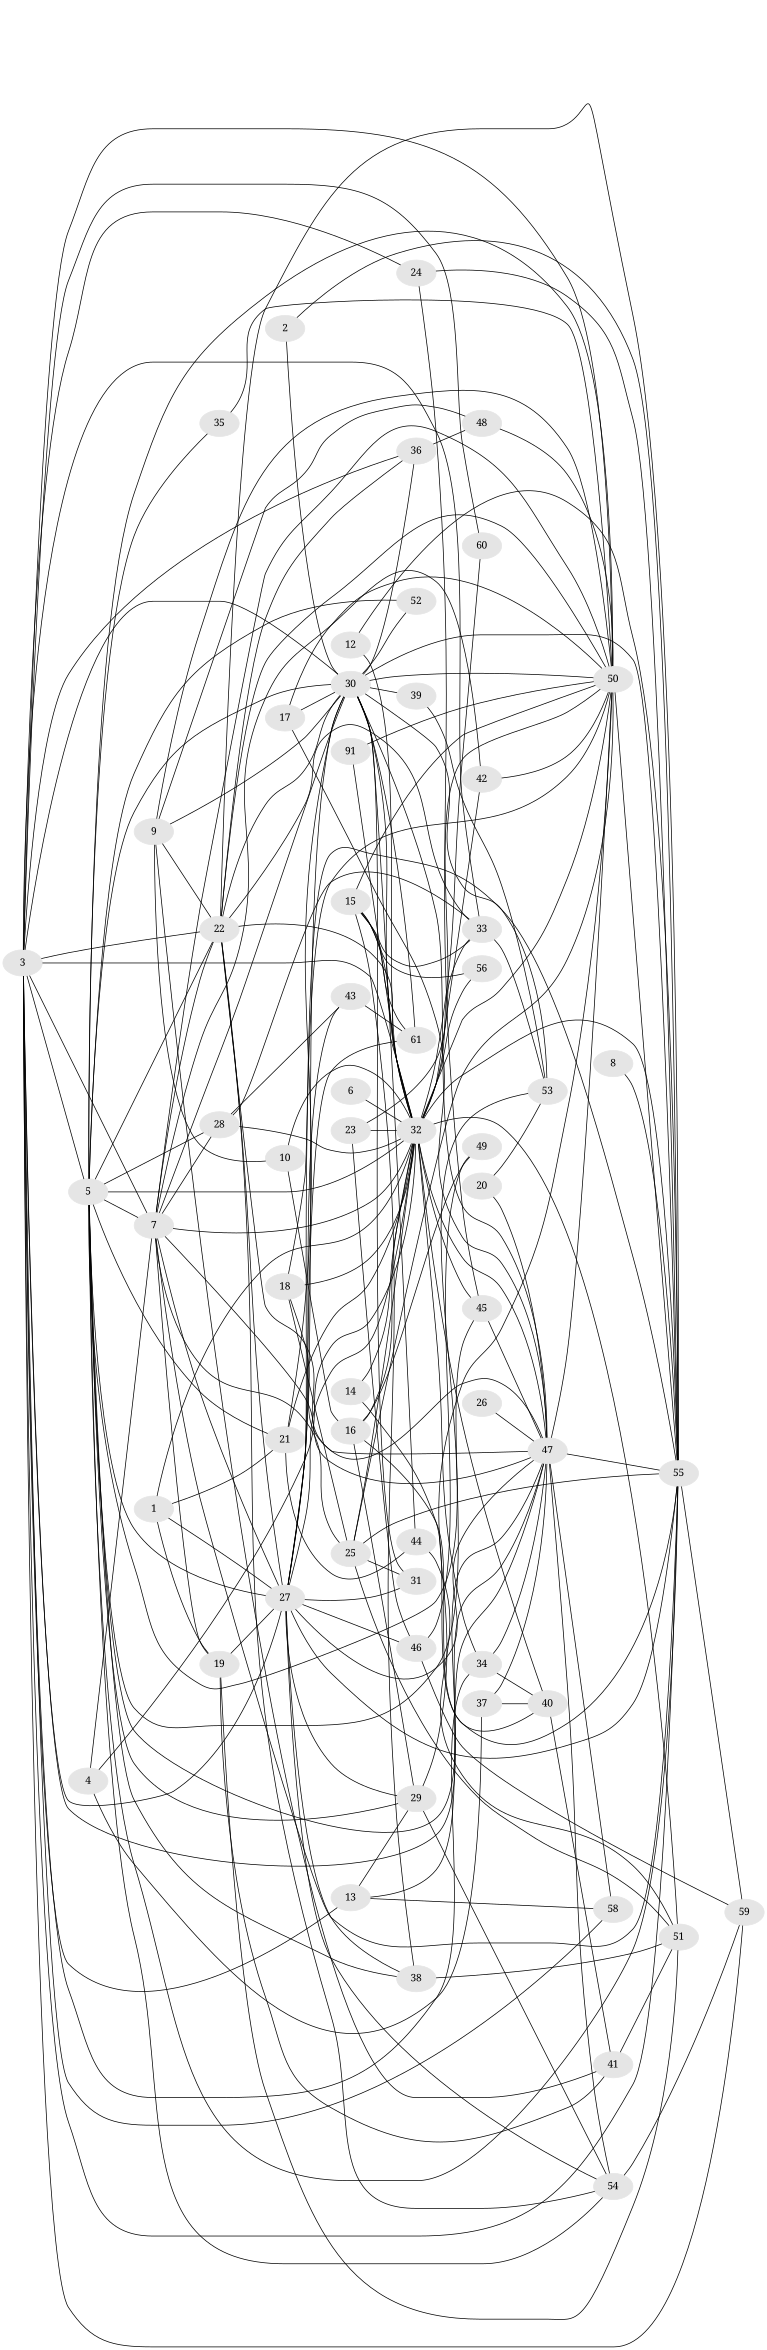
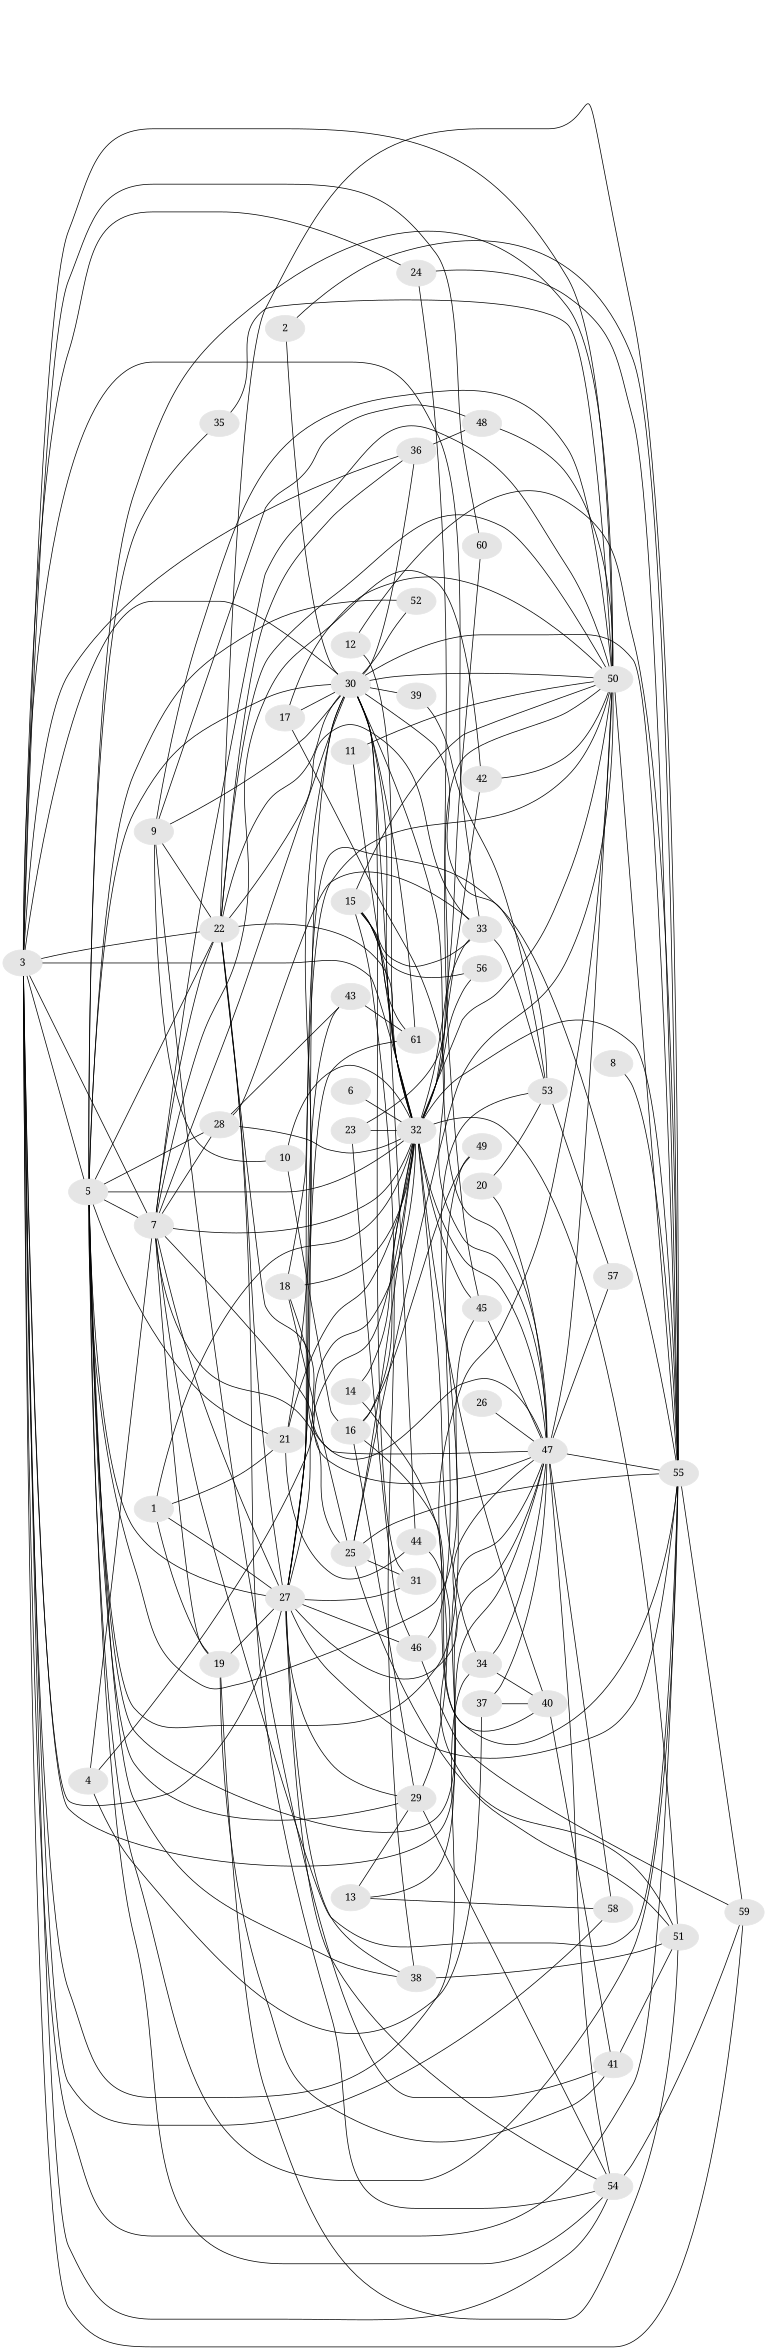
(351, 751) -> (351, 751)
none -> (613, 1276)
(36, 1619) -> (51, 2063)
